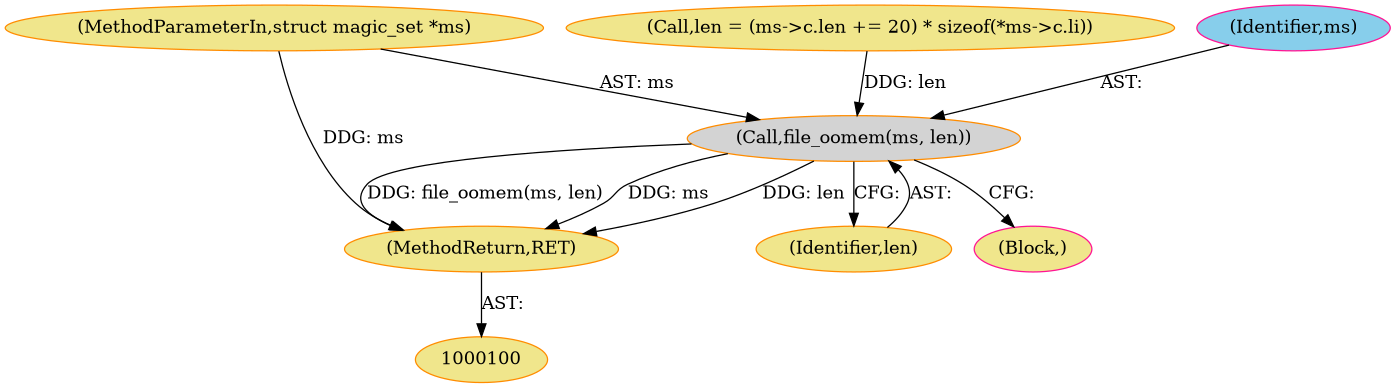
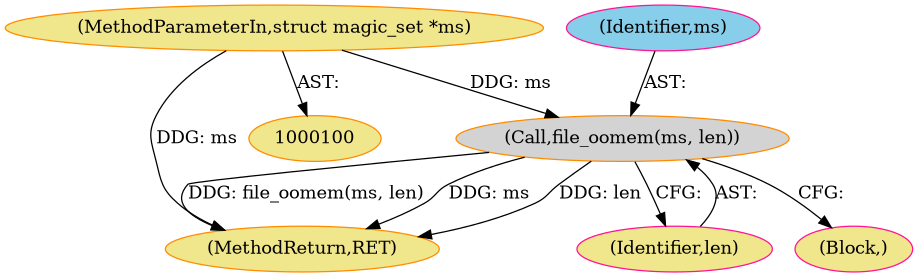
(870, 28) -> none
(637, 83) -> (511, 83)
(854, 249) -> (675, 249)
(481, 298) -> (292, 77)
